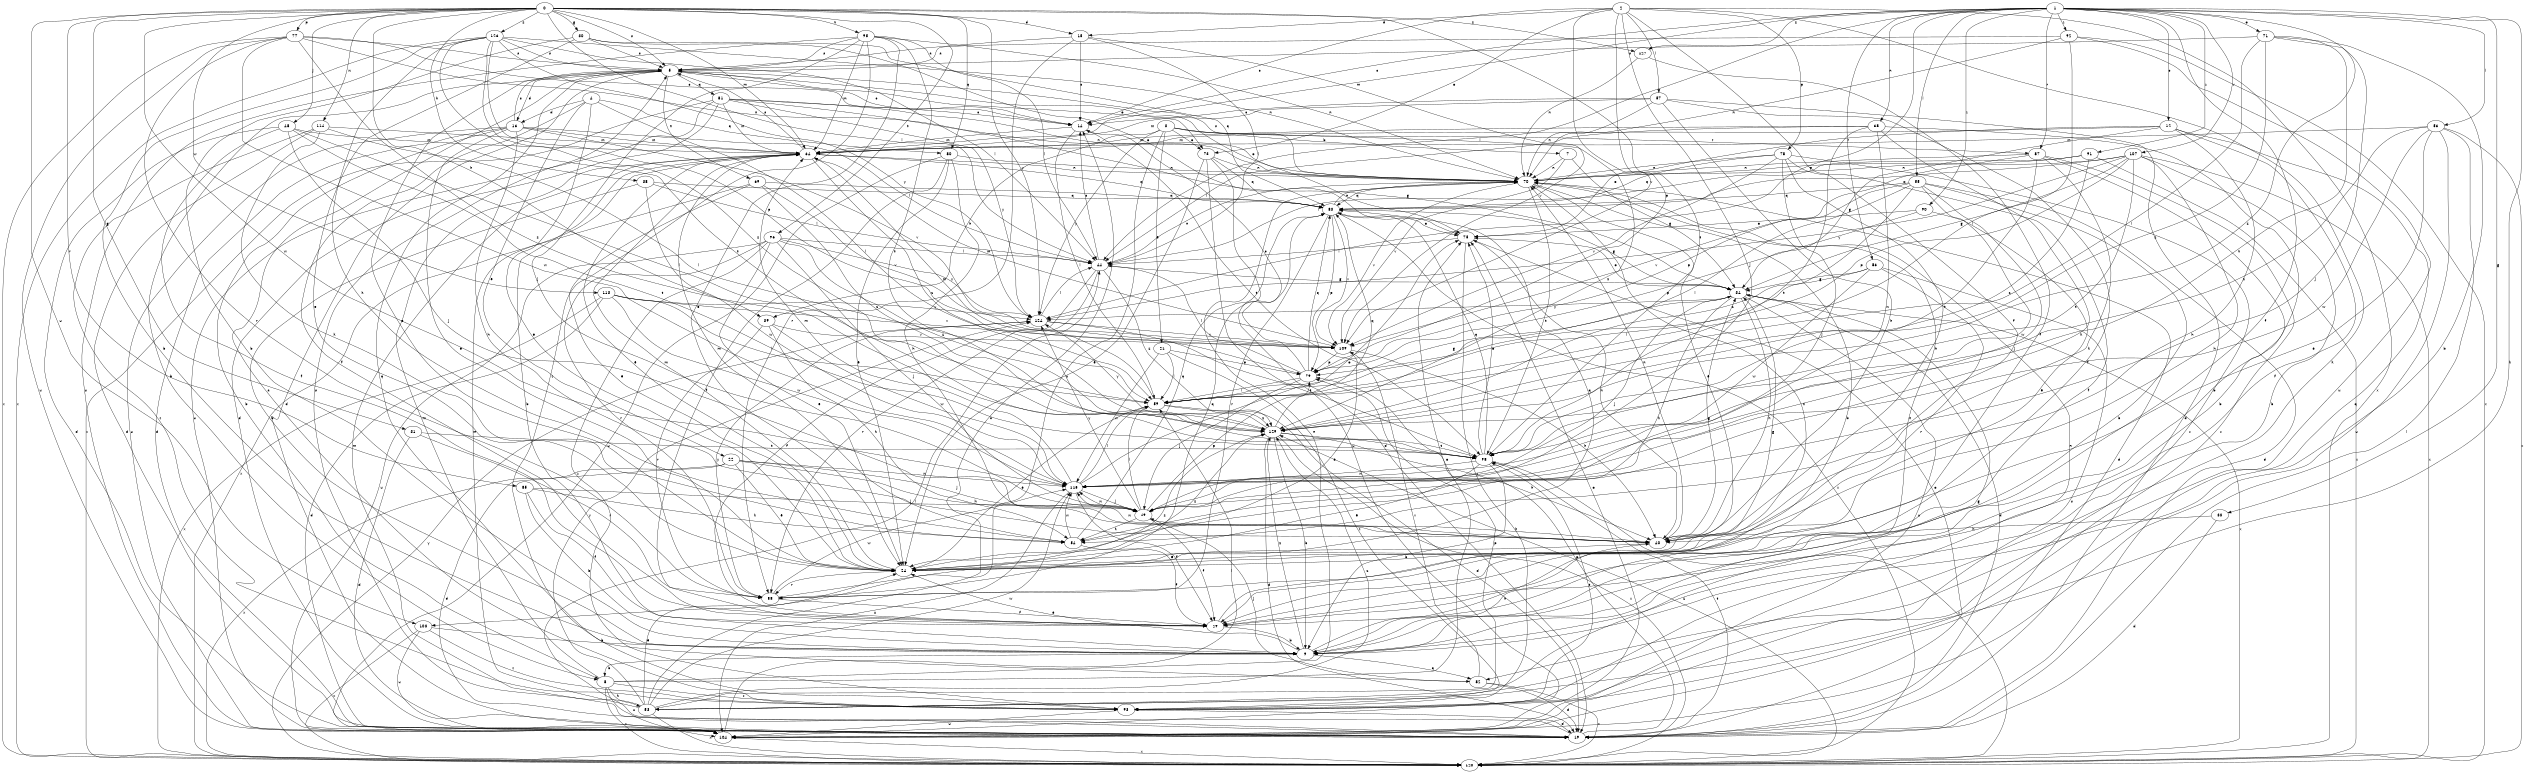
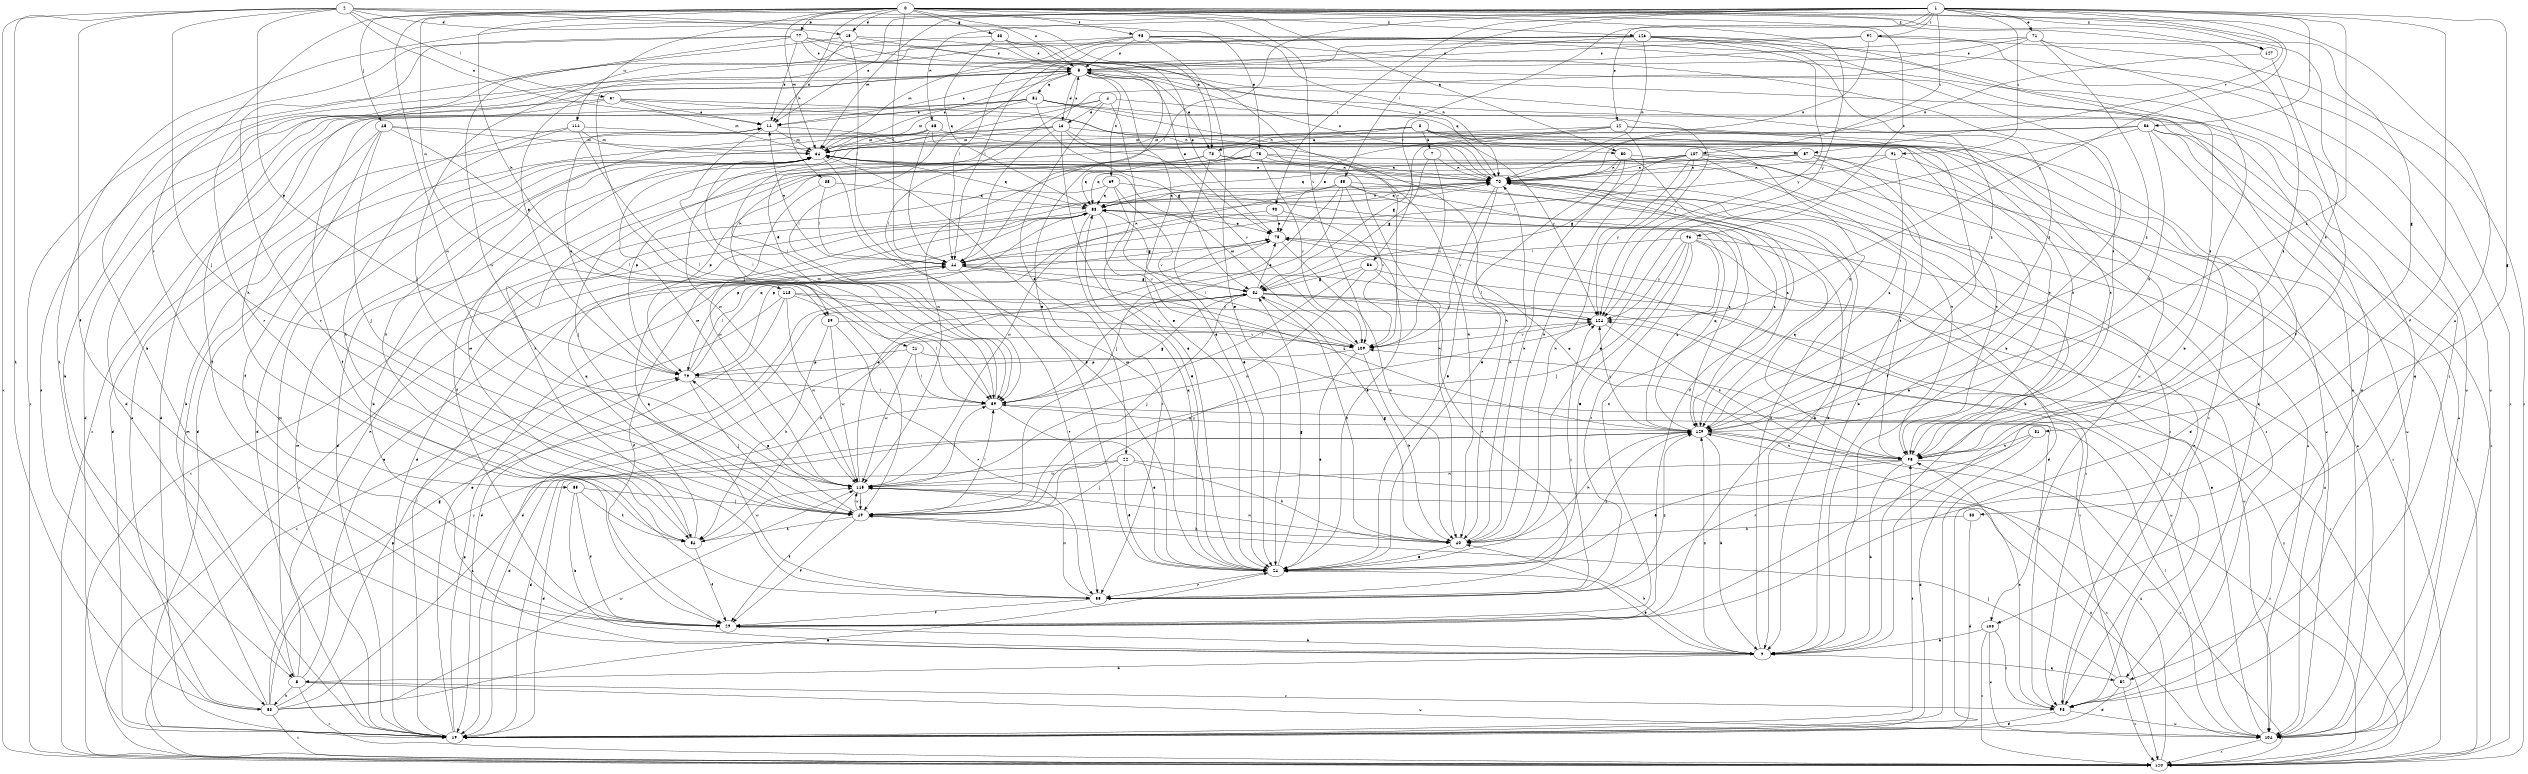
(2407, 432) -> (2191, 432)
(517, 577) -> none
